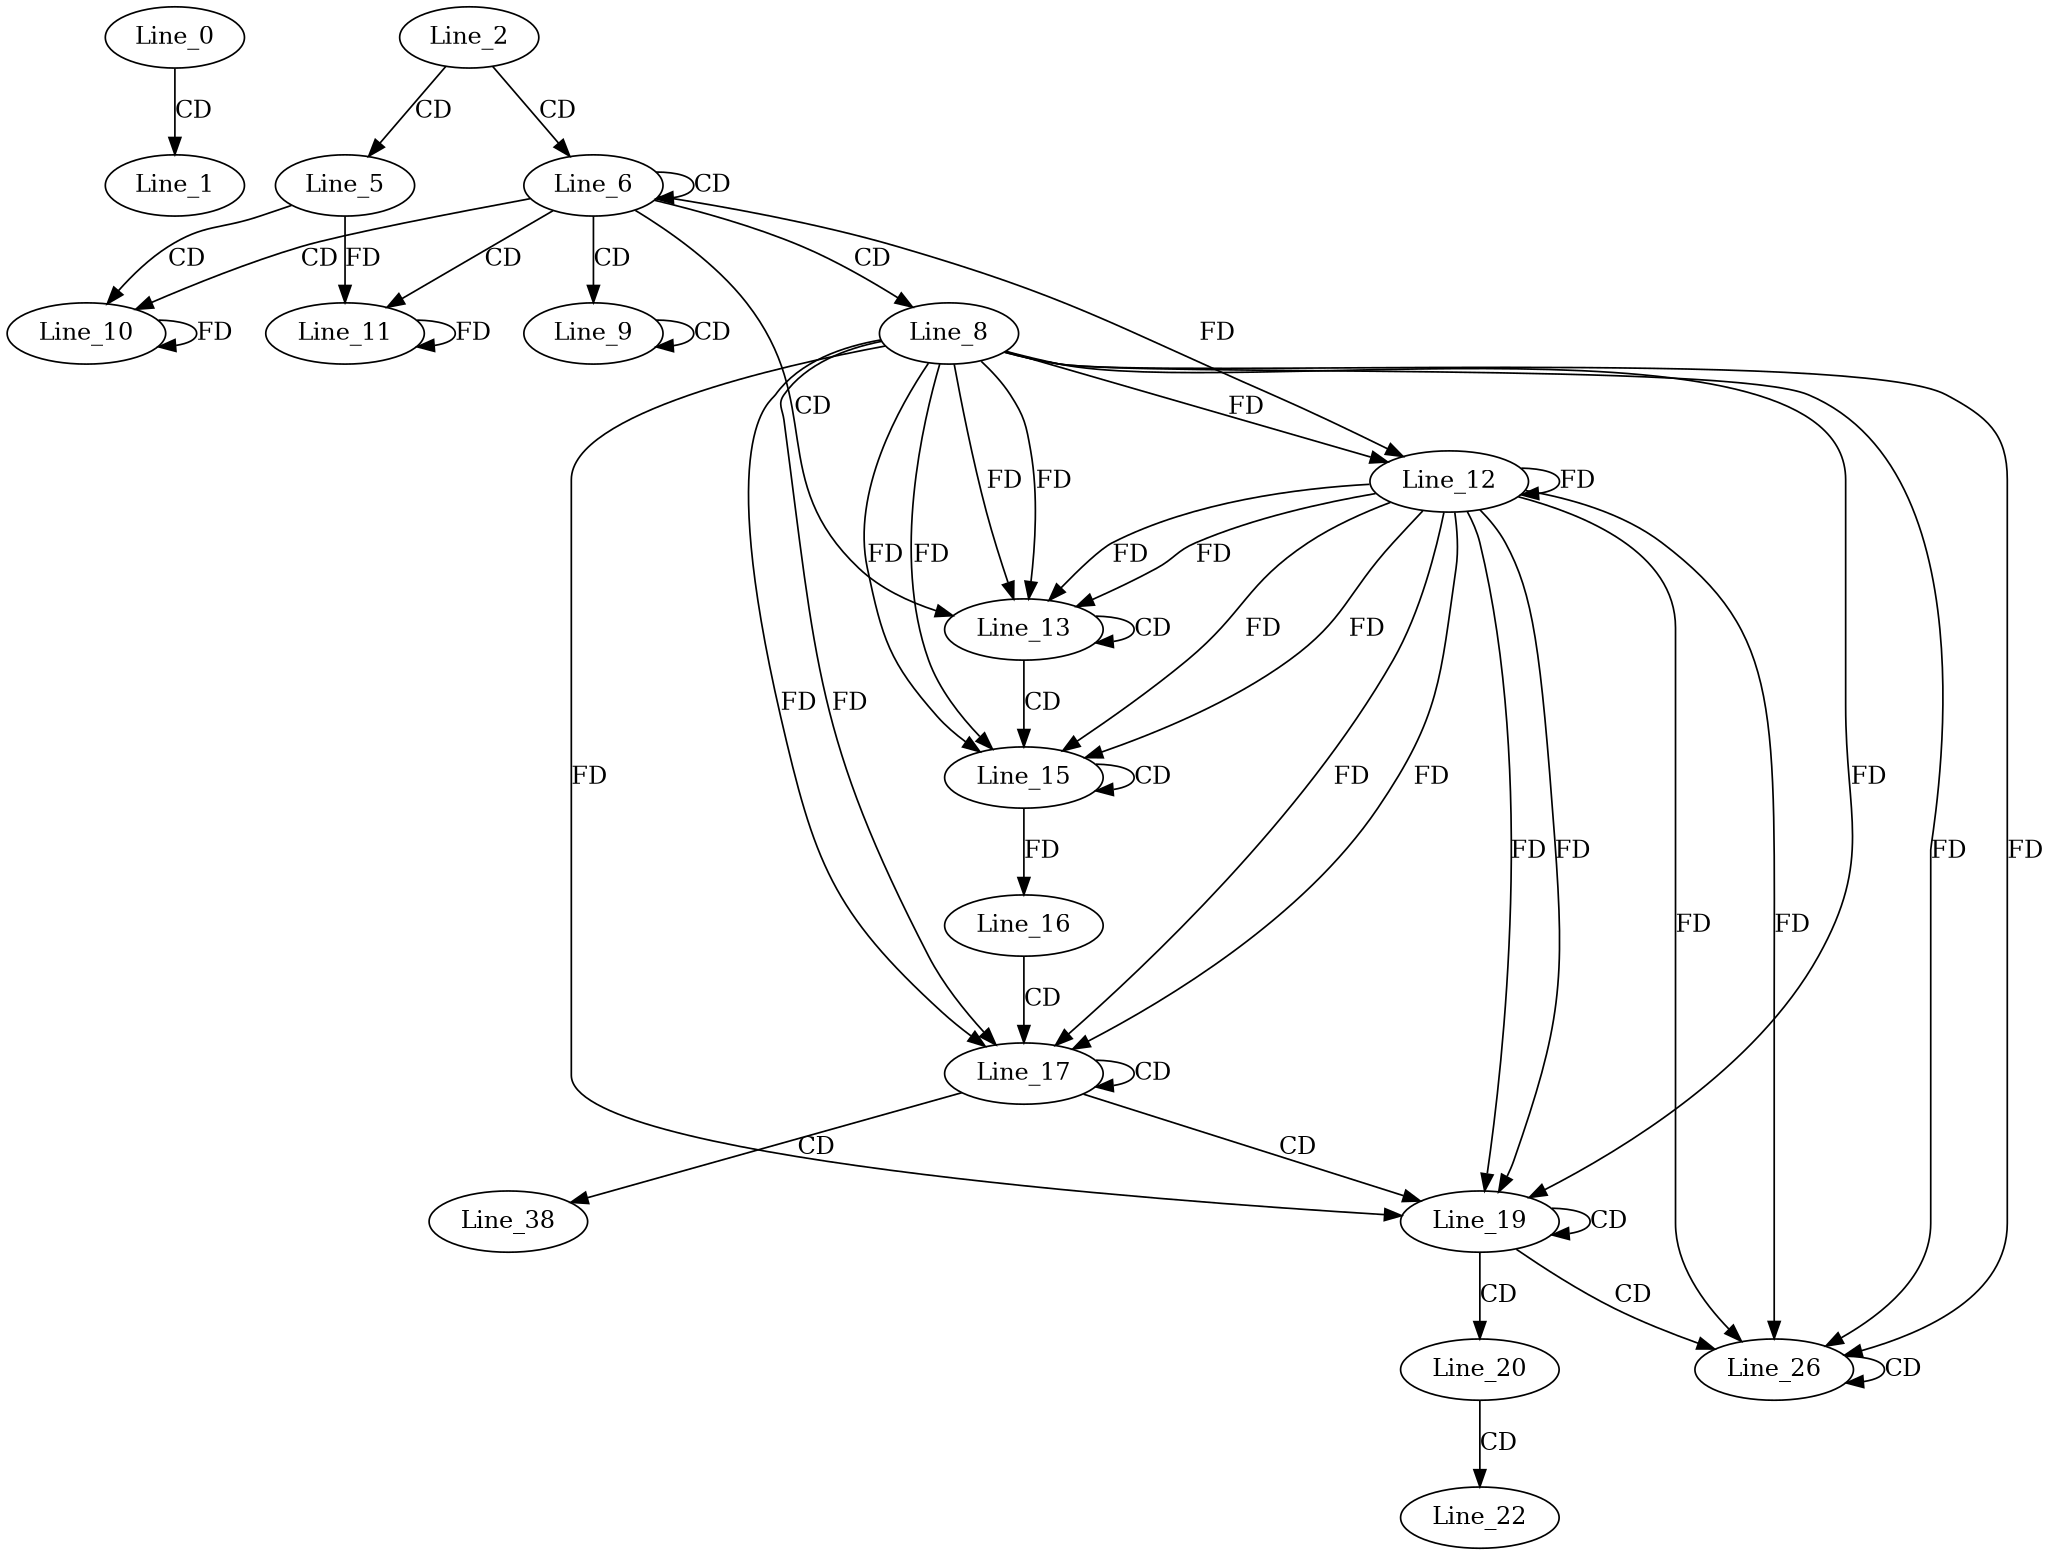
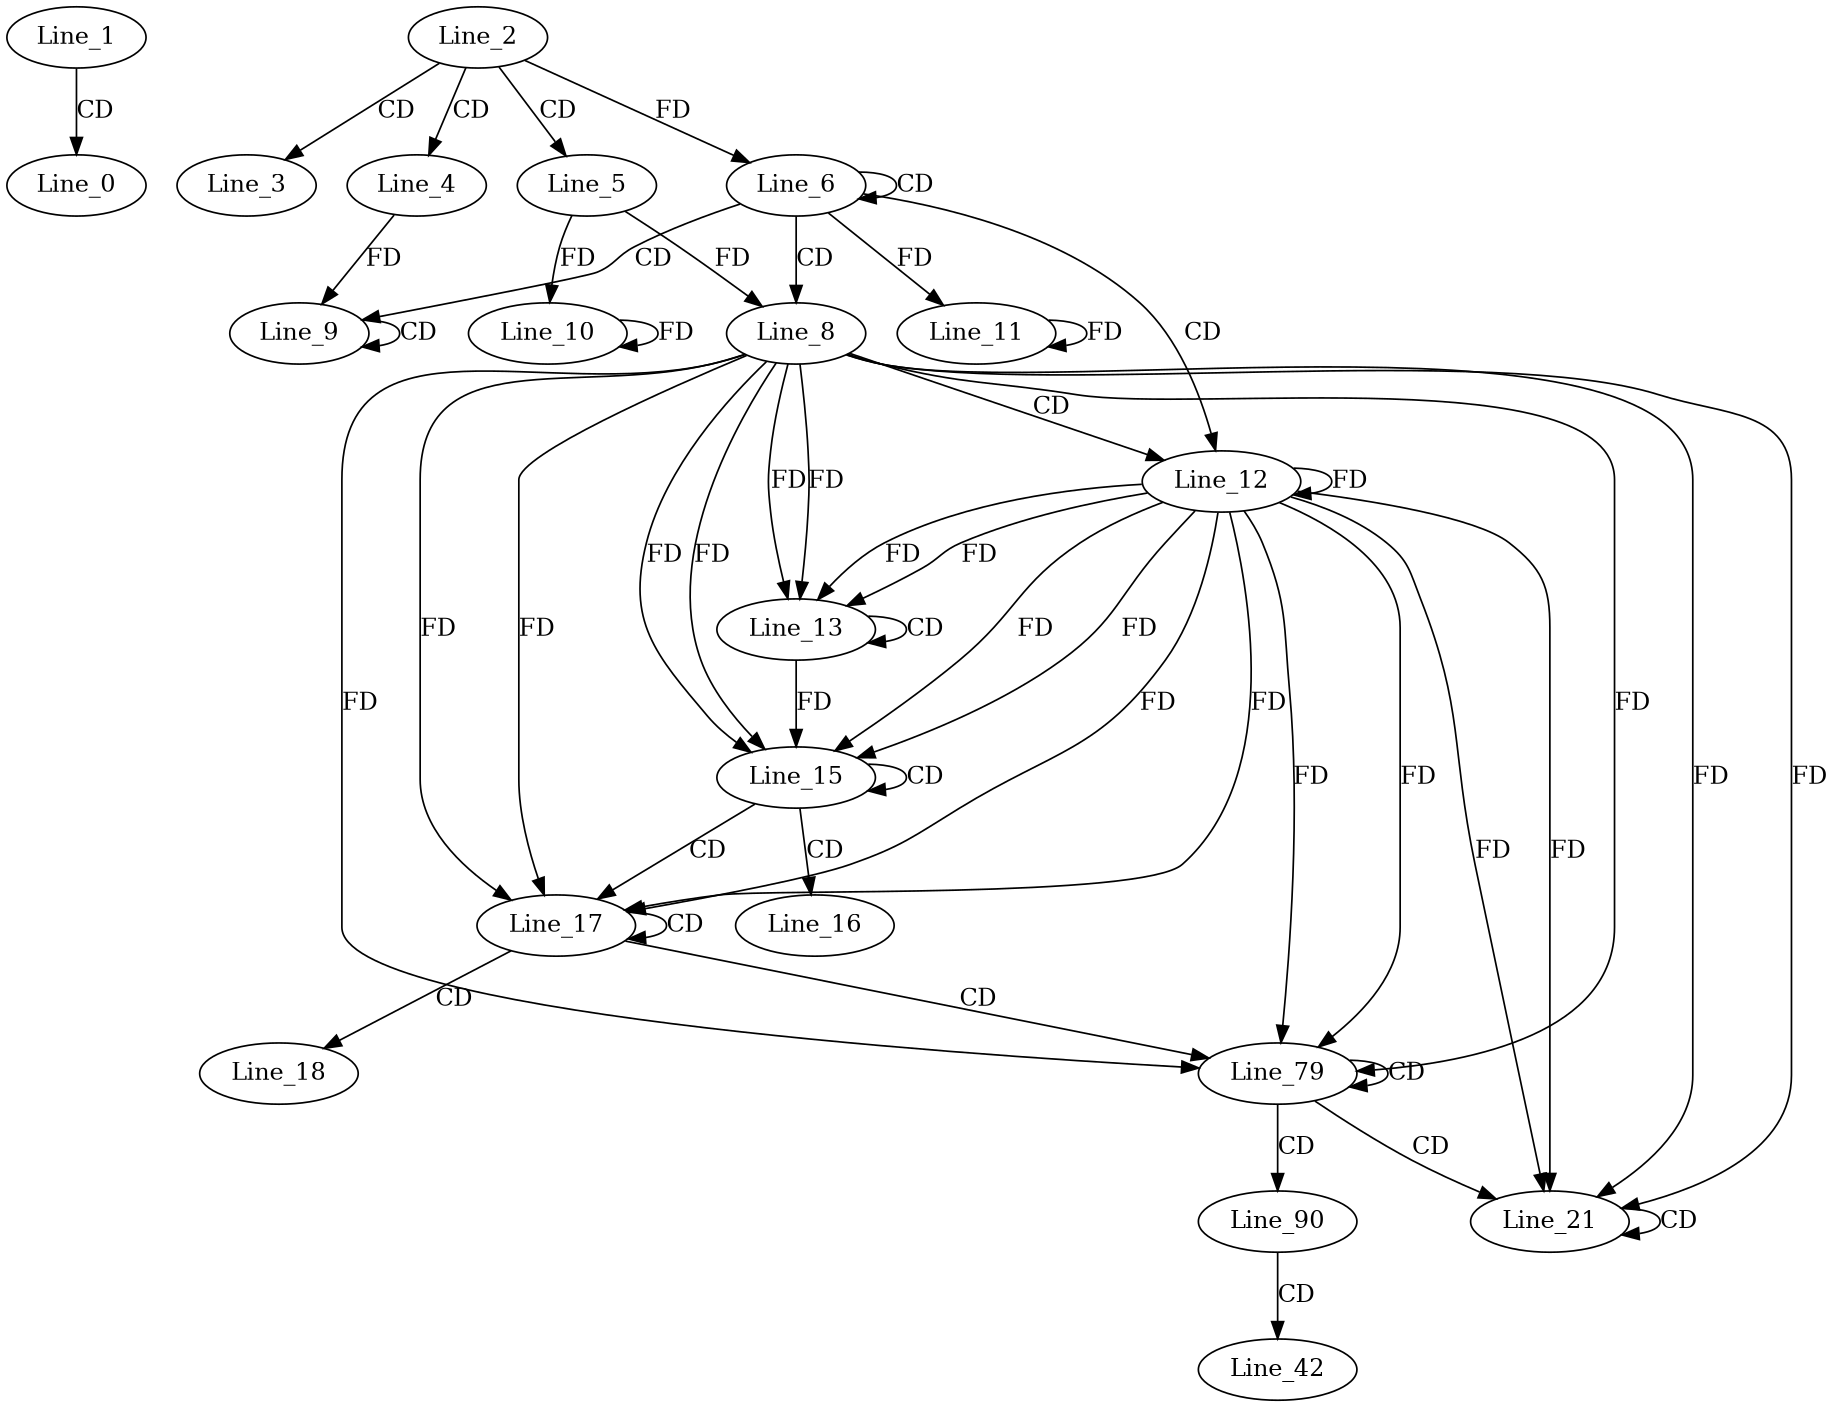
(175, 103) -> (76, 103)
(558, 111) -> (674, 111)
none -> (247, 185)
none -> (417, 185)
(328, 240) -> none
(345, 251) -> (687, 253)
(187, 259) -> (578, 259)
(503, 259) -> (915, 259)
(1218, 333) -> (1203, 333)
(1247, 407) -> (1051, 407)
(793, 411) -> none
(1043, 704) -> (815, 704)
(1043, 852) -> (825, 852)
(1024, 991) -> (684, 847)
(508, 1222) -> (279, 1074)
(1480, 1222) -> (1278, 1074)
(1480, 1370) -> (1278, 1222)
(1774, 1370) -> (1550, 1222)
(1480, 1518) -> (1278, 1370)
